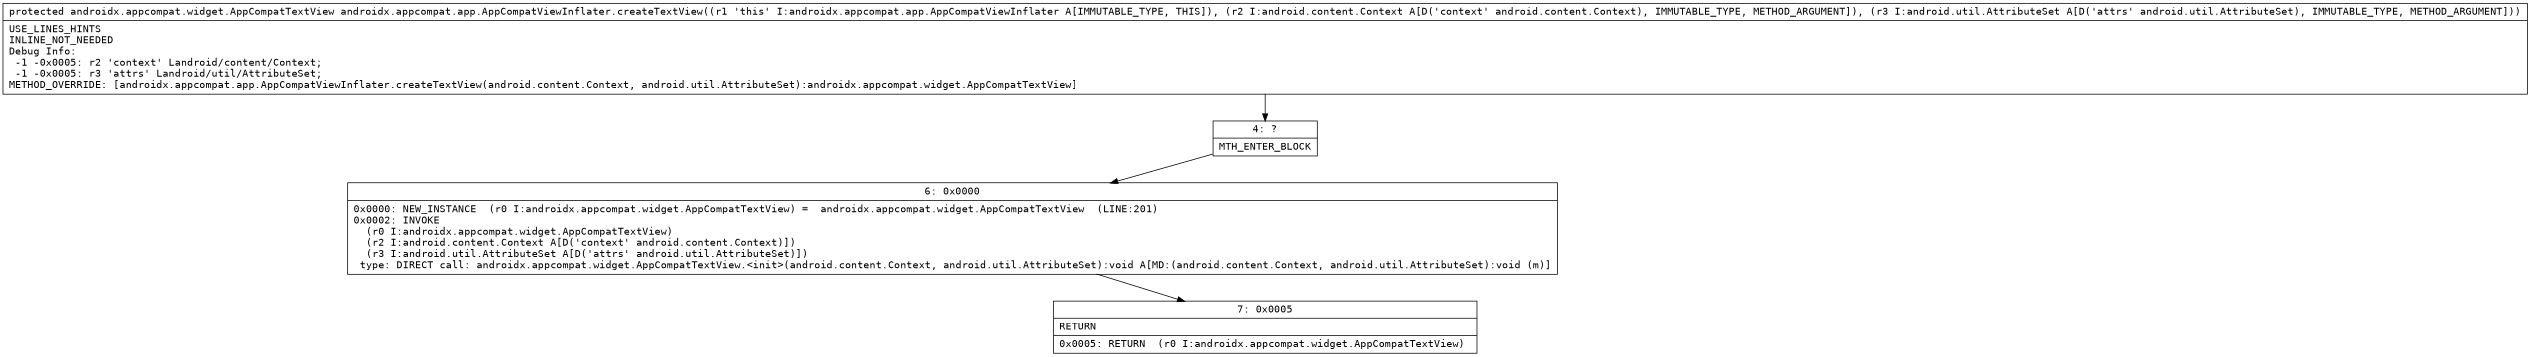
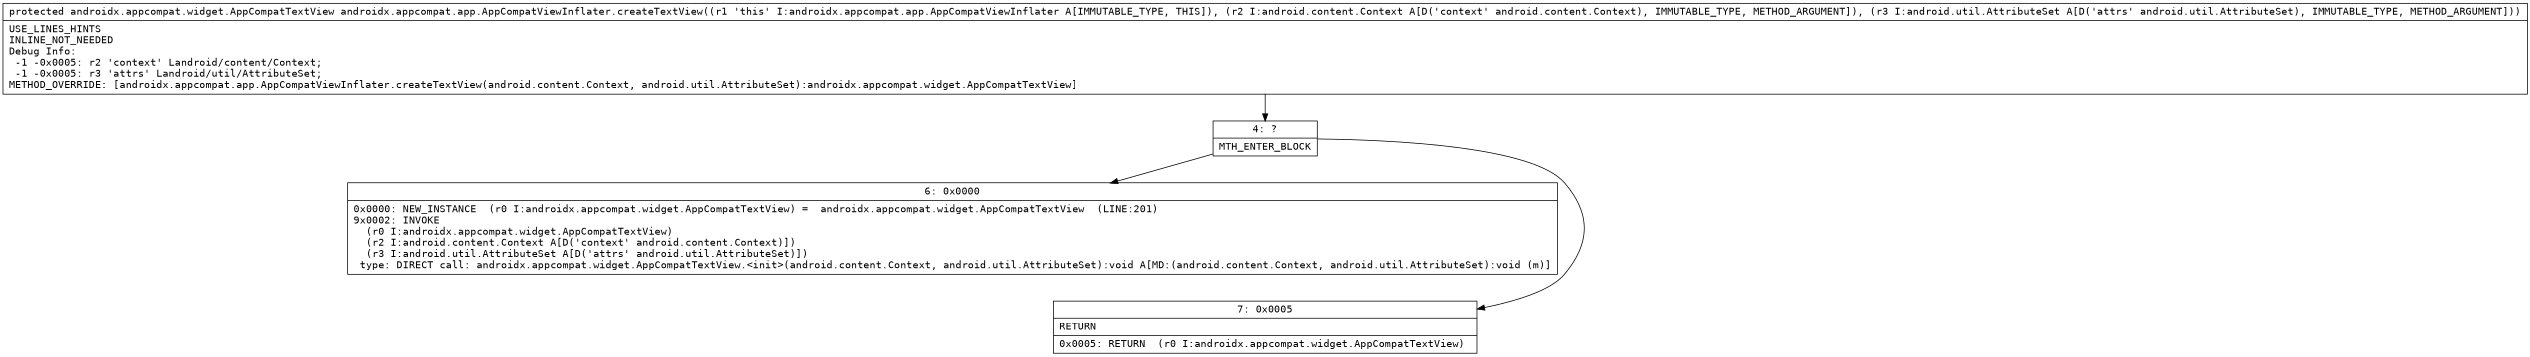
(403, 220) -> (403, 220)
(1137, 287) -> (1537, 166)
